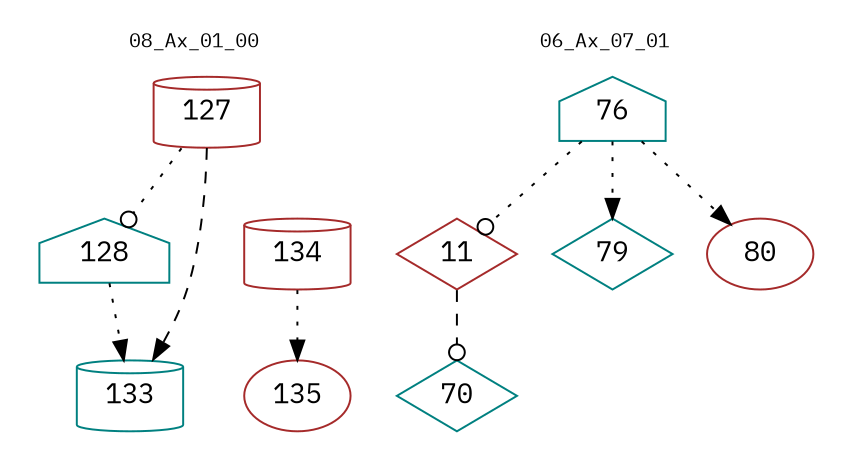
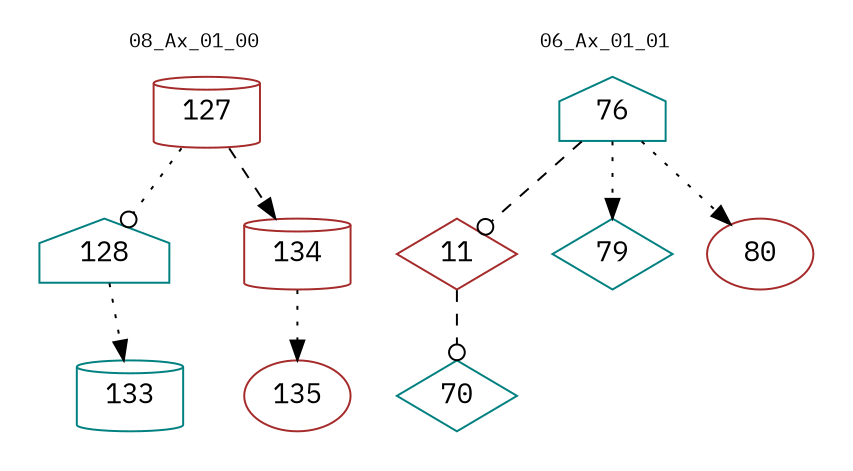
(606, 42) -> (606, 42)
(537, 181) -> (537, 181)
(197, 248) -> (247, 175)
